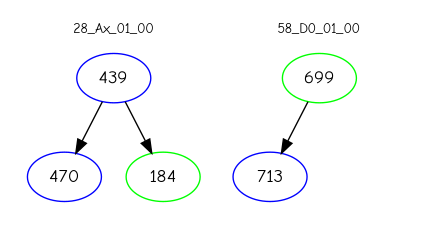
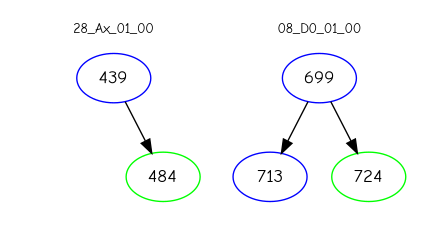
(319, 29) -> (319, 29)
(319, 78) -> (319, 78)
(64, 177) -> none
(163, 177) -> (163, 177)
none -> (369, 177)
